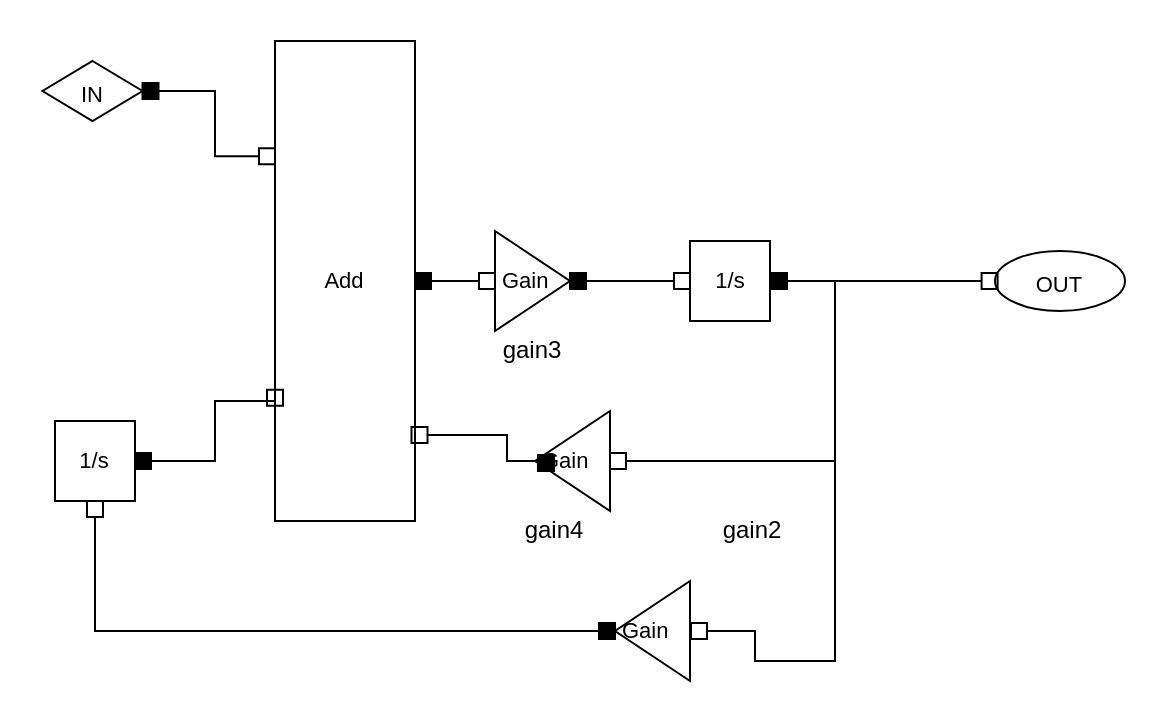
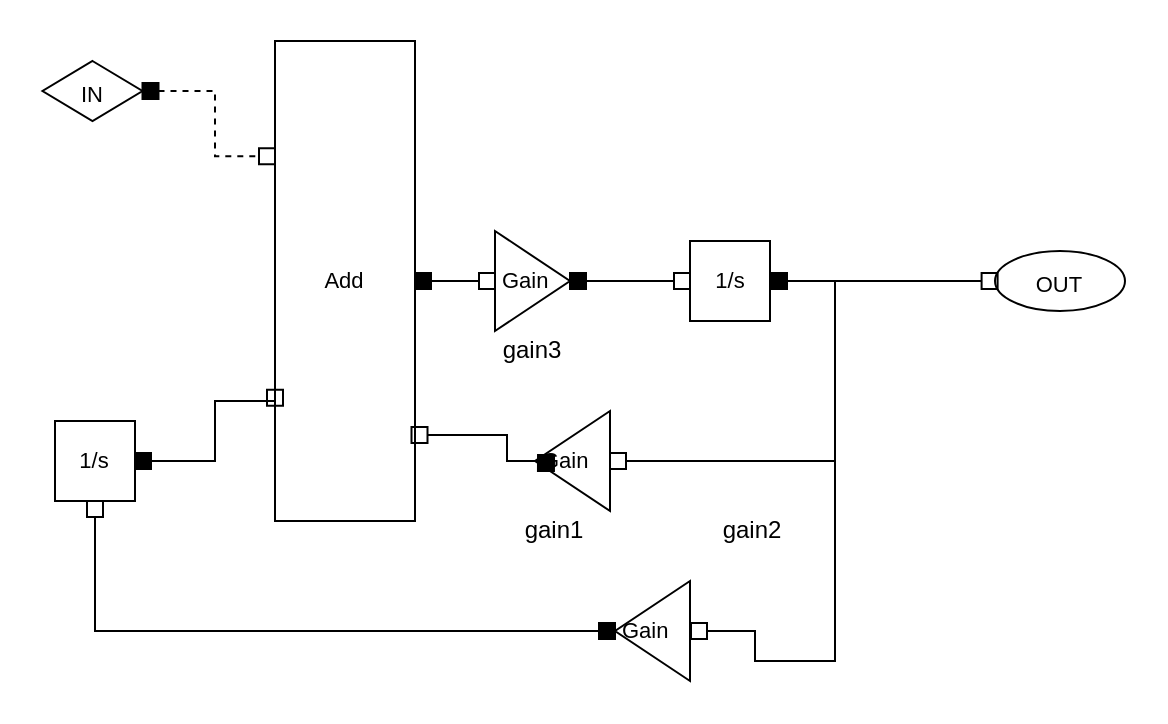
(215, 119) -> (215, 119)
(555, 531) -> (555, 531)
